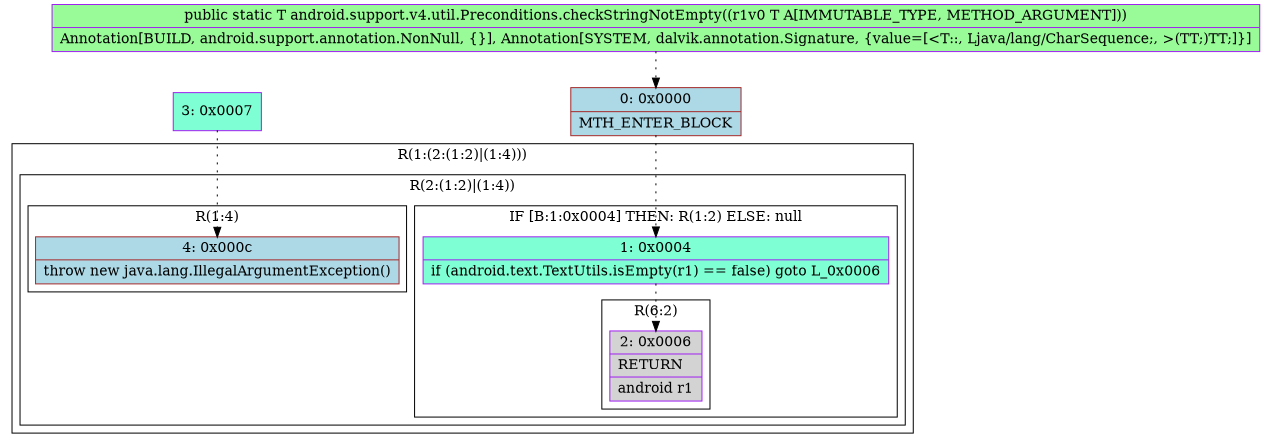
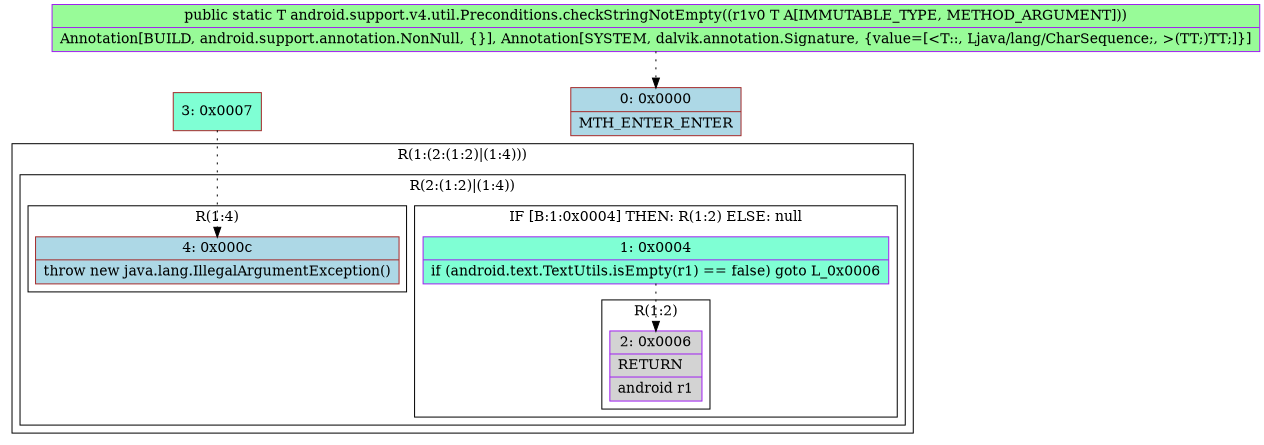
(217, 112) -> (217, 112)
(656, 123) -> (656, 123)
(656, 181) -> none
(656, 311) -> (656, 311)
